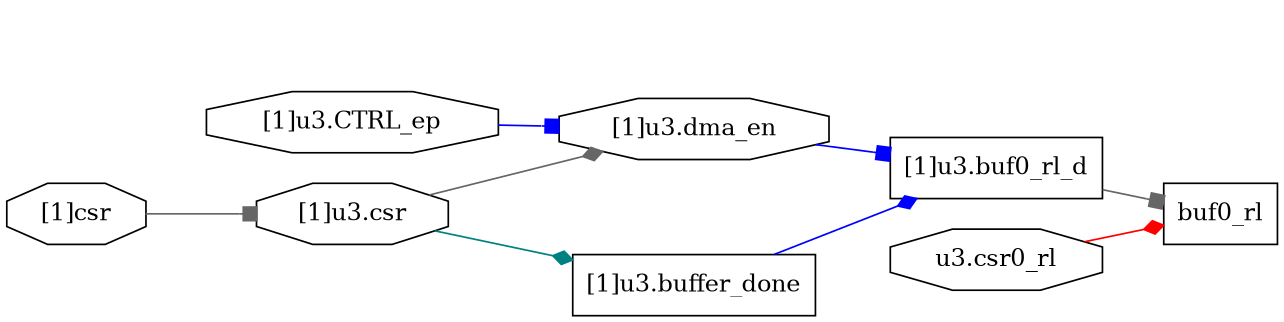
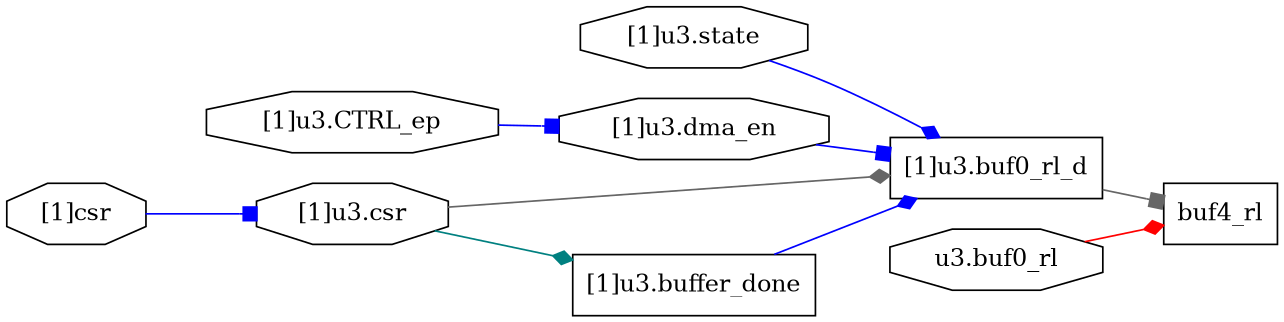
none -> (694, 37)
(506, 176) -> (659, 192)
(193, 214) -> (193, 214)
(1221, 214) -> (1221, 214)
(996, 260) -> (996, 260)
